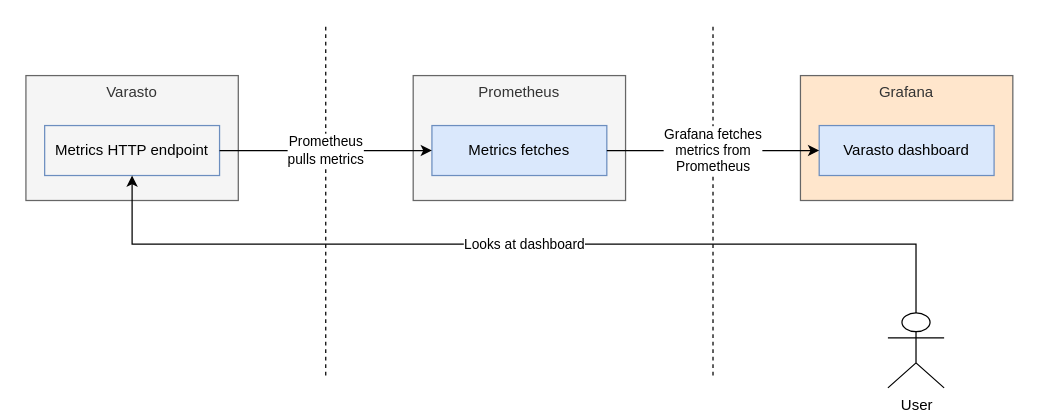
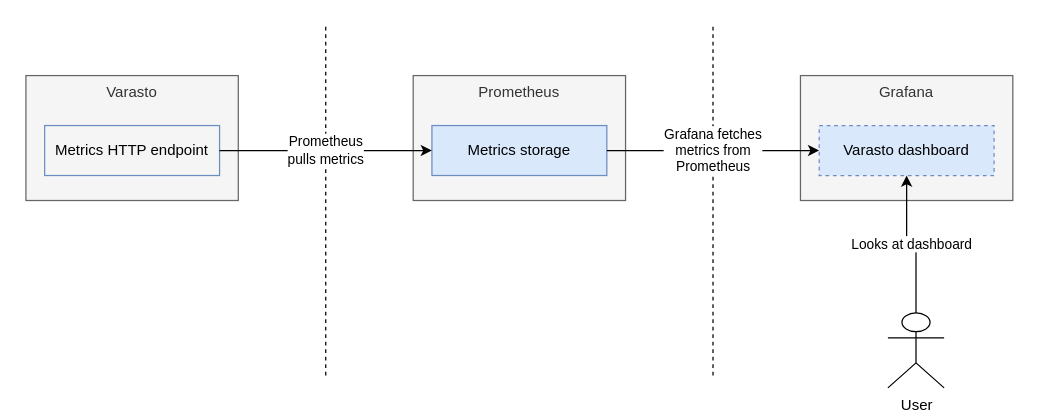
(907, 93) -> (907, 93)
(519, 151) -> (519, 151)
(907, 151) -> (907, 151)
(499, 244) -> (907, 223)
